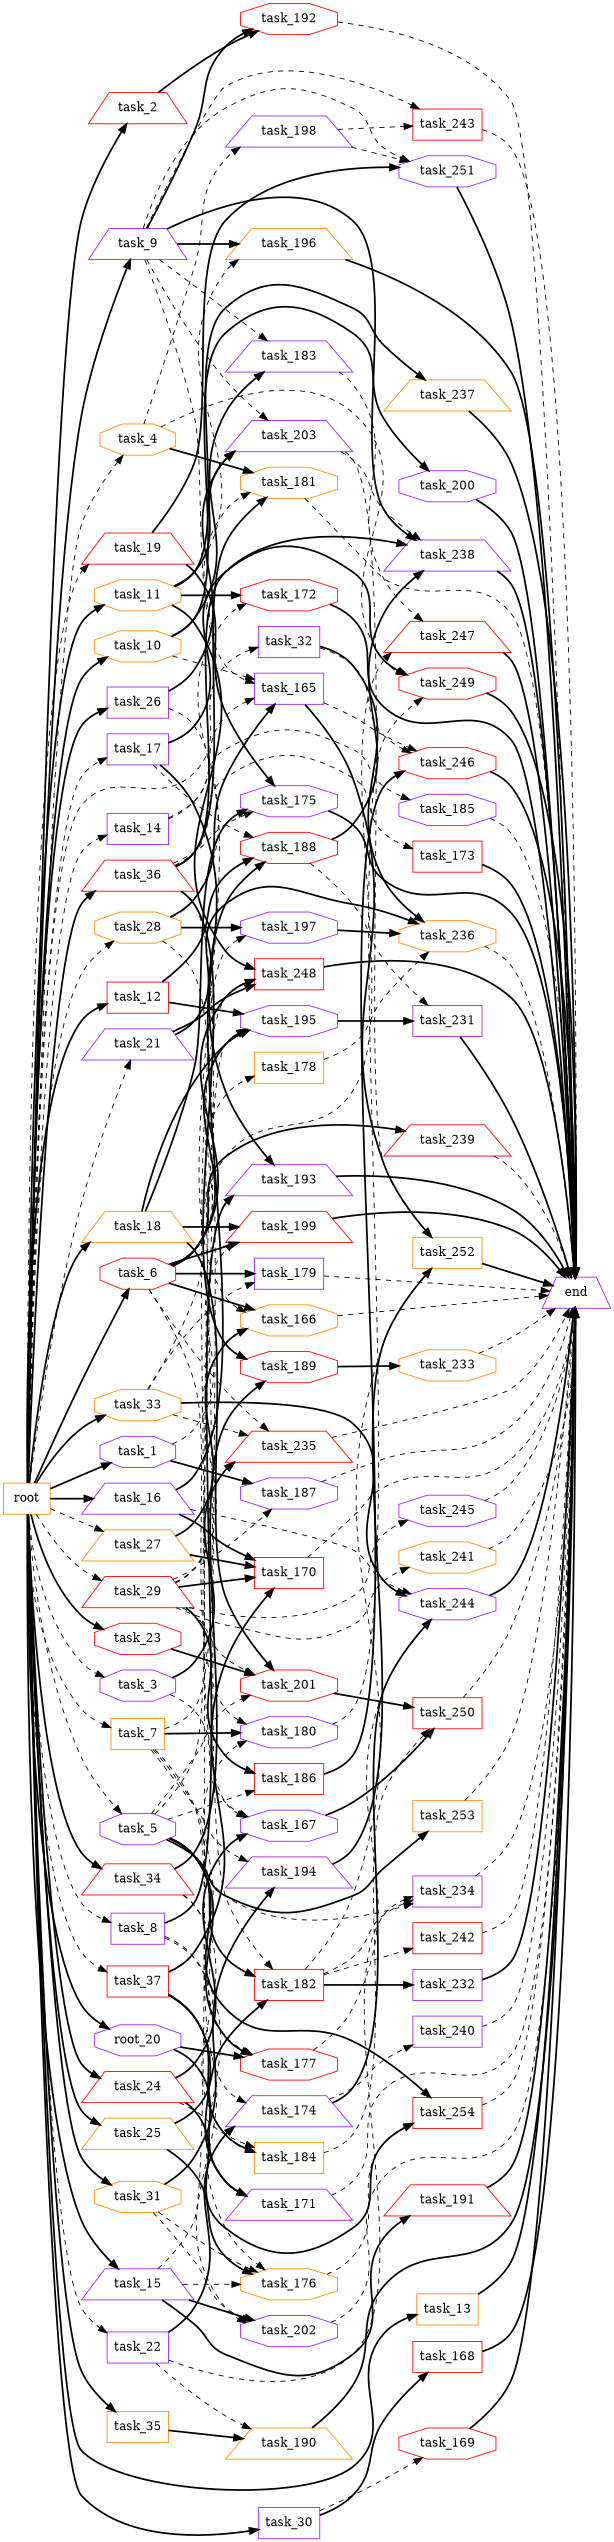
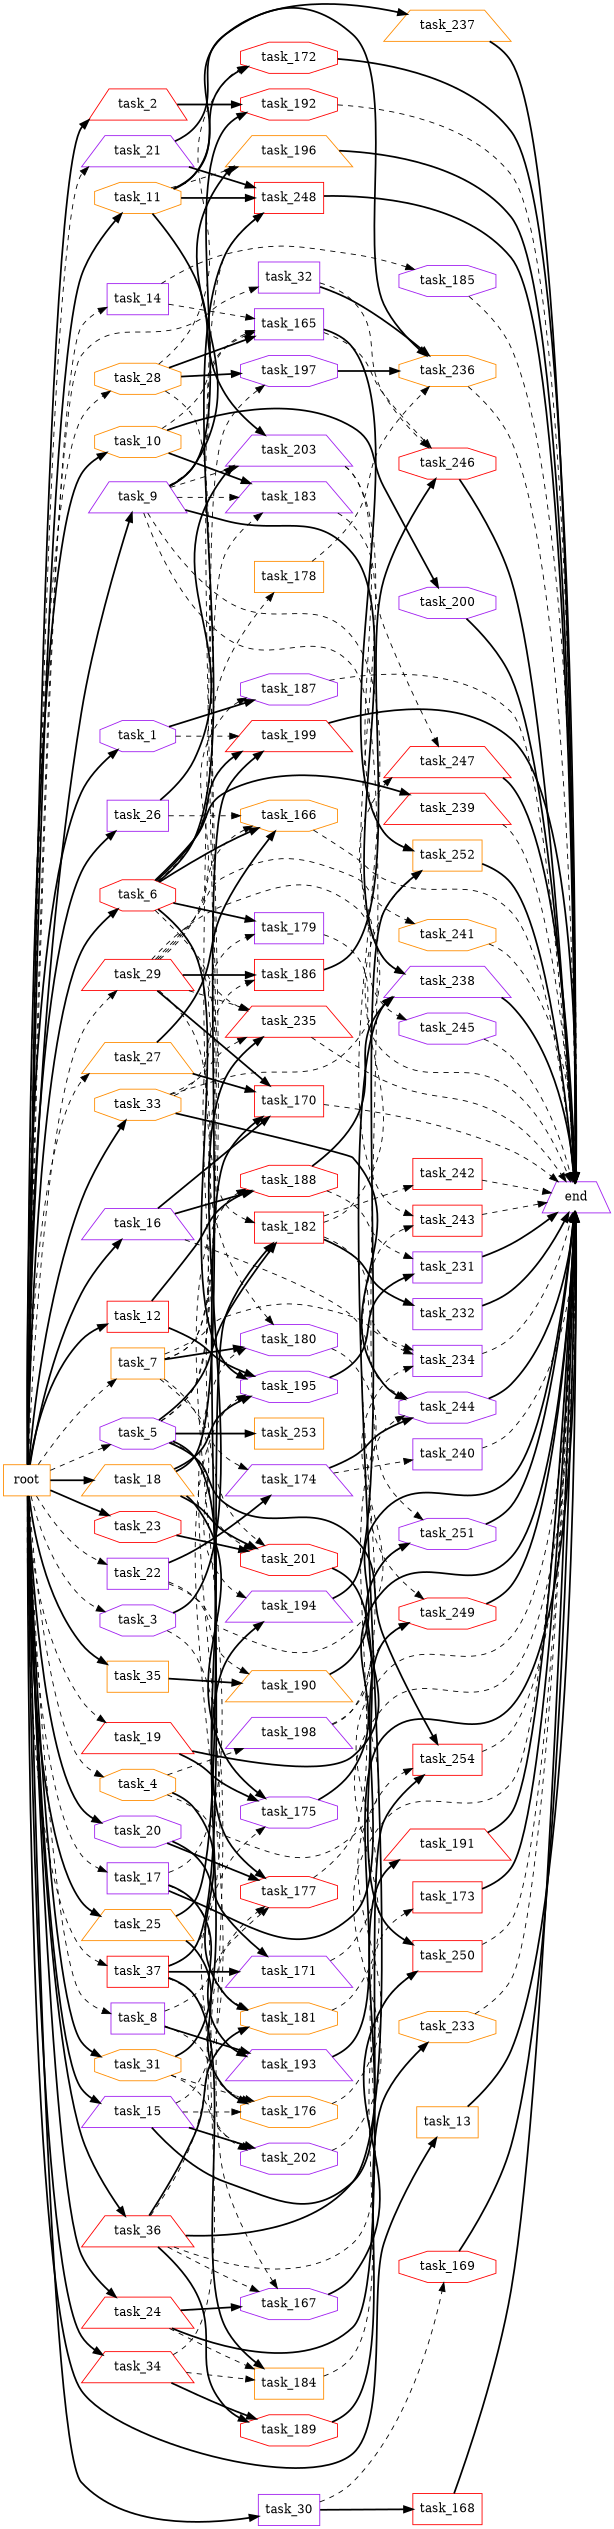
none -> (214, 942)
(547, 1568) -> none
(138, 2040) -> (138, 1832)
